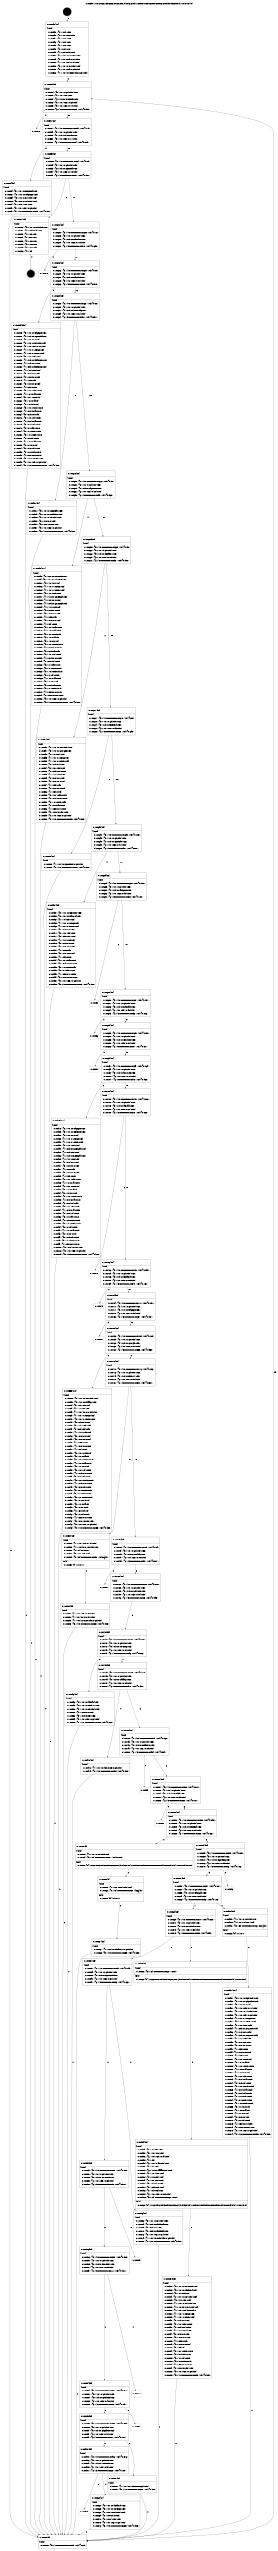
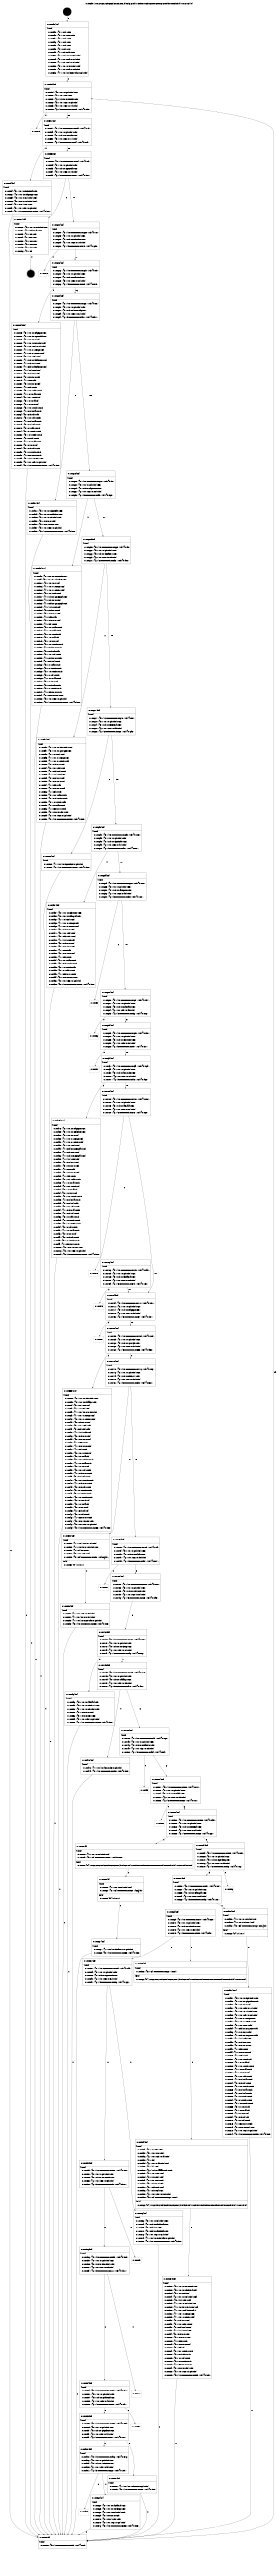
(126, 1187) -> (145, 1204)
(194, 1906) -> none
